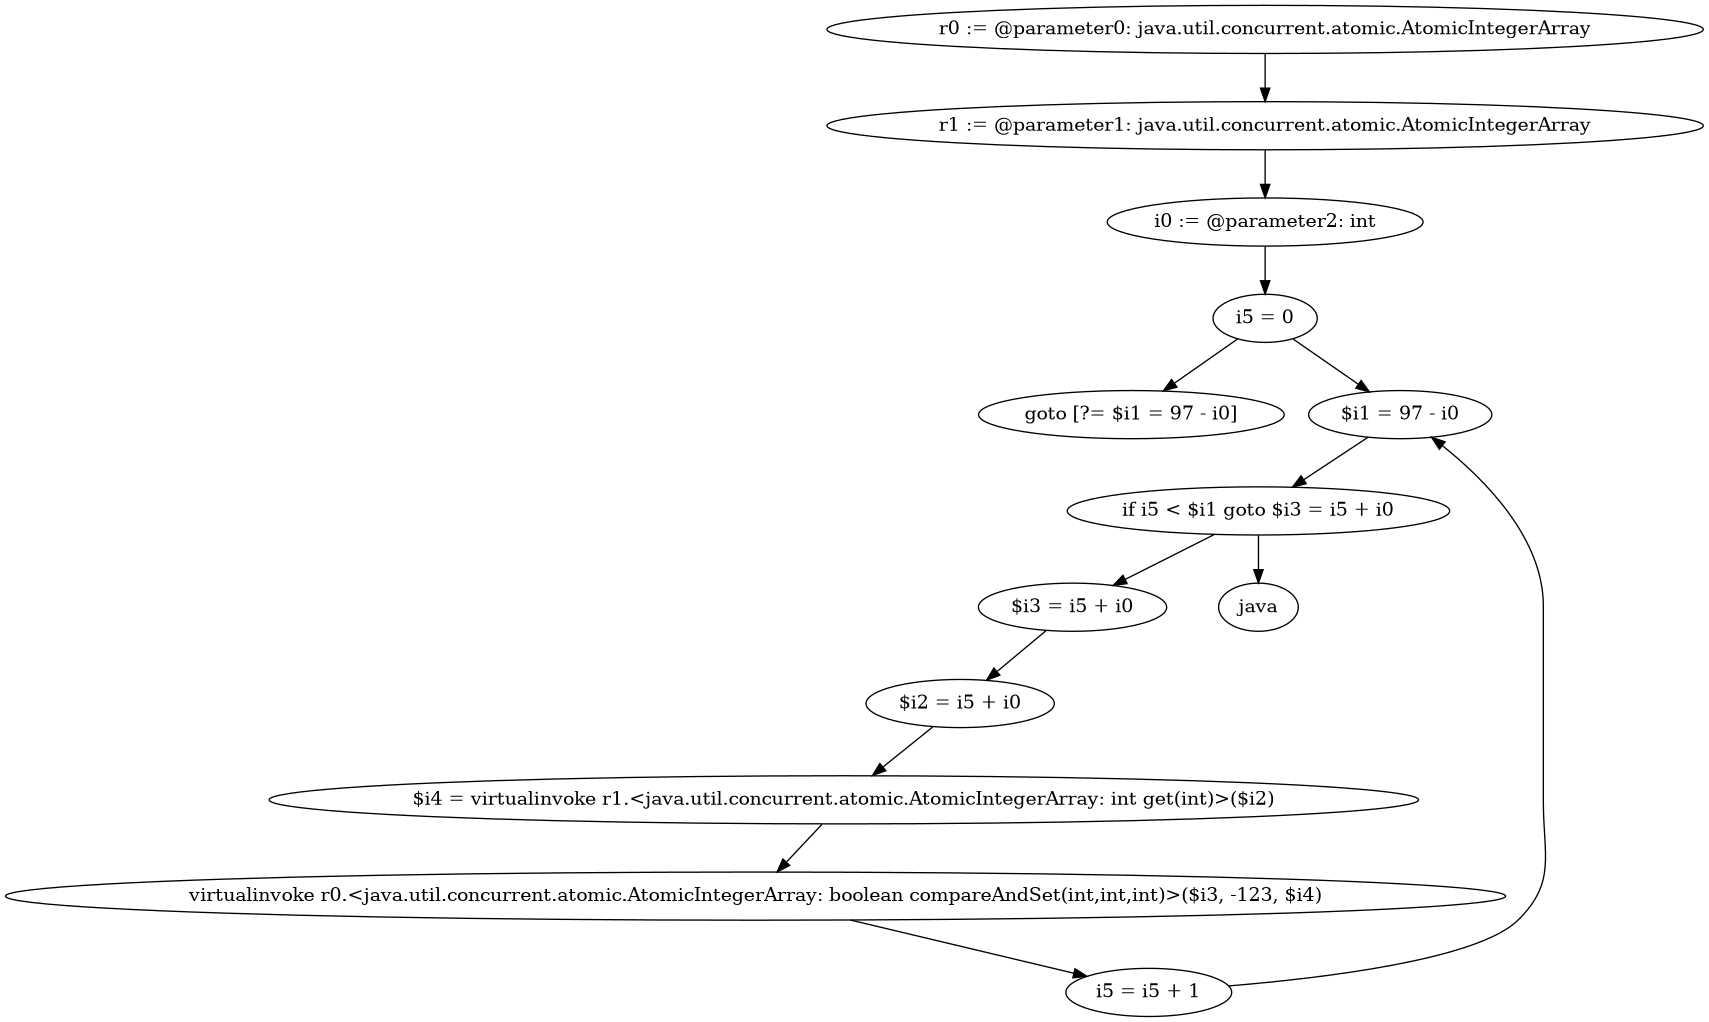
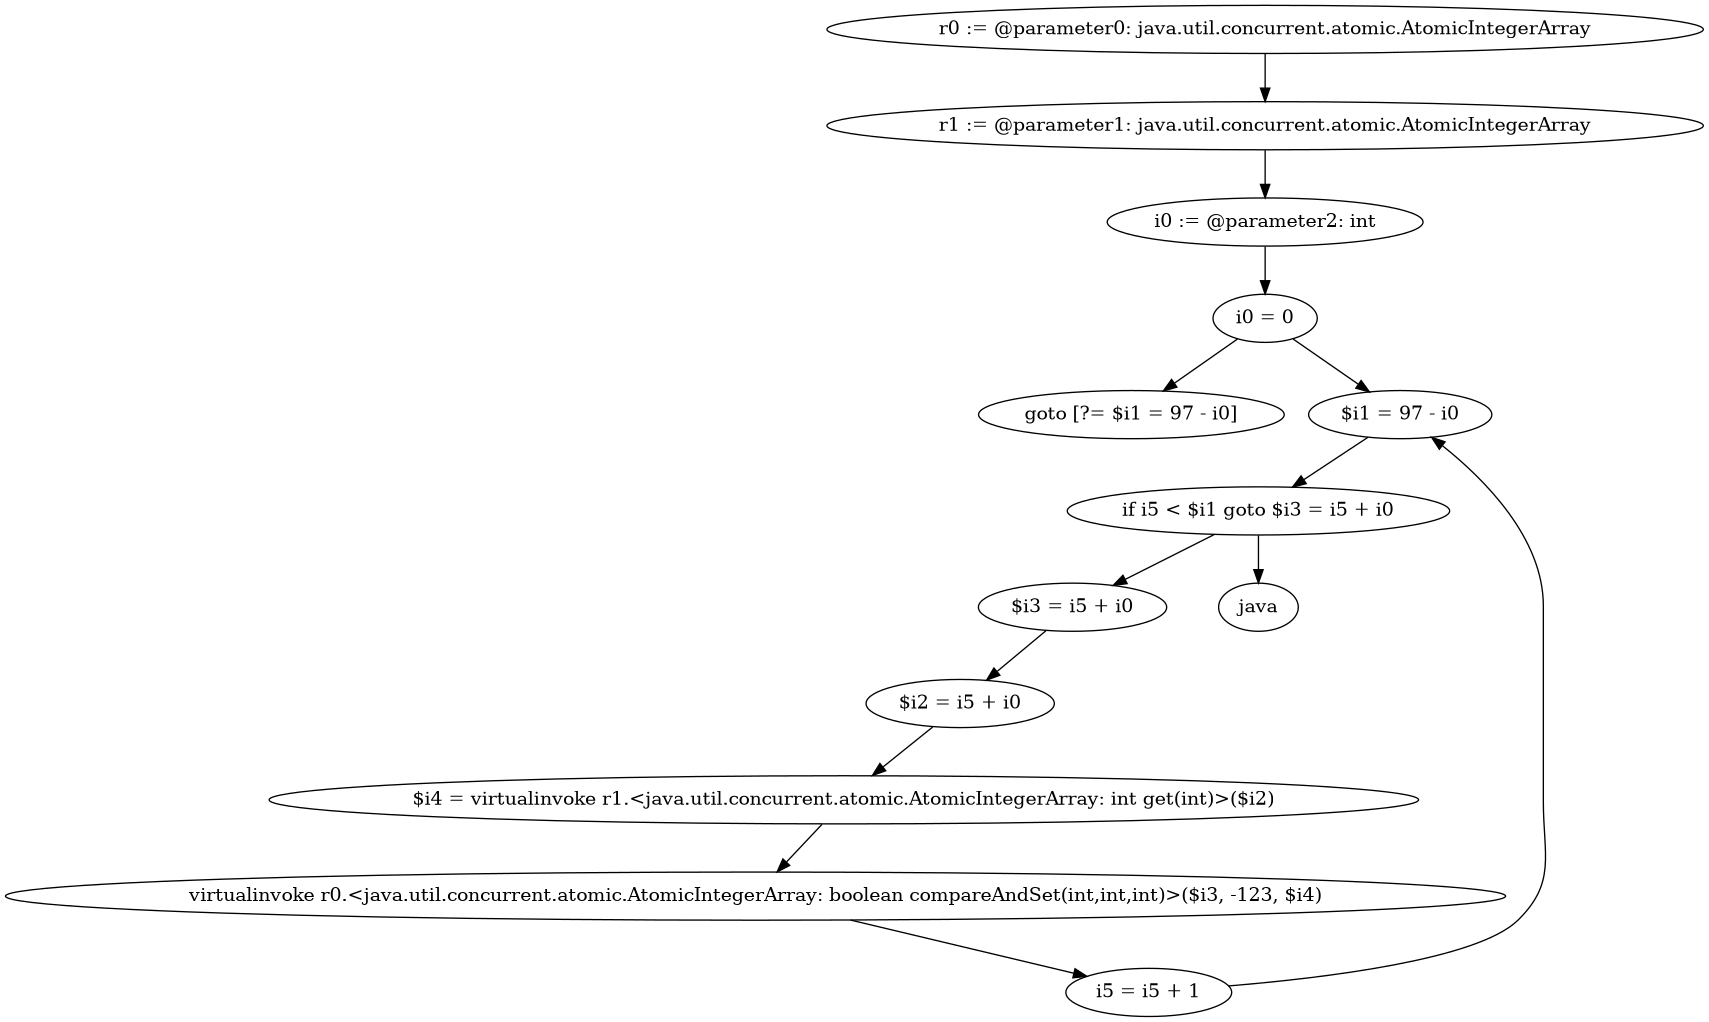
(1265, 318) -> (1265, 318)
